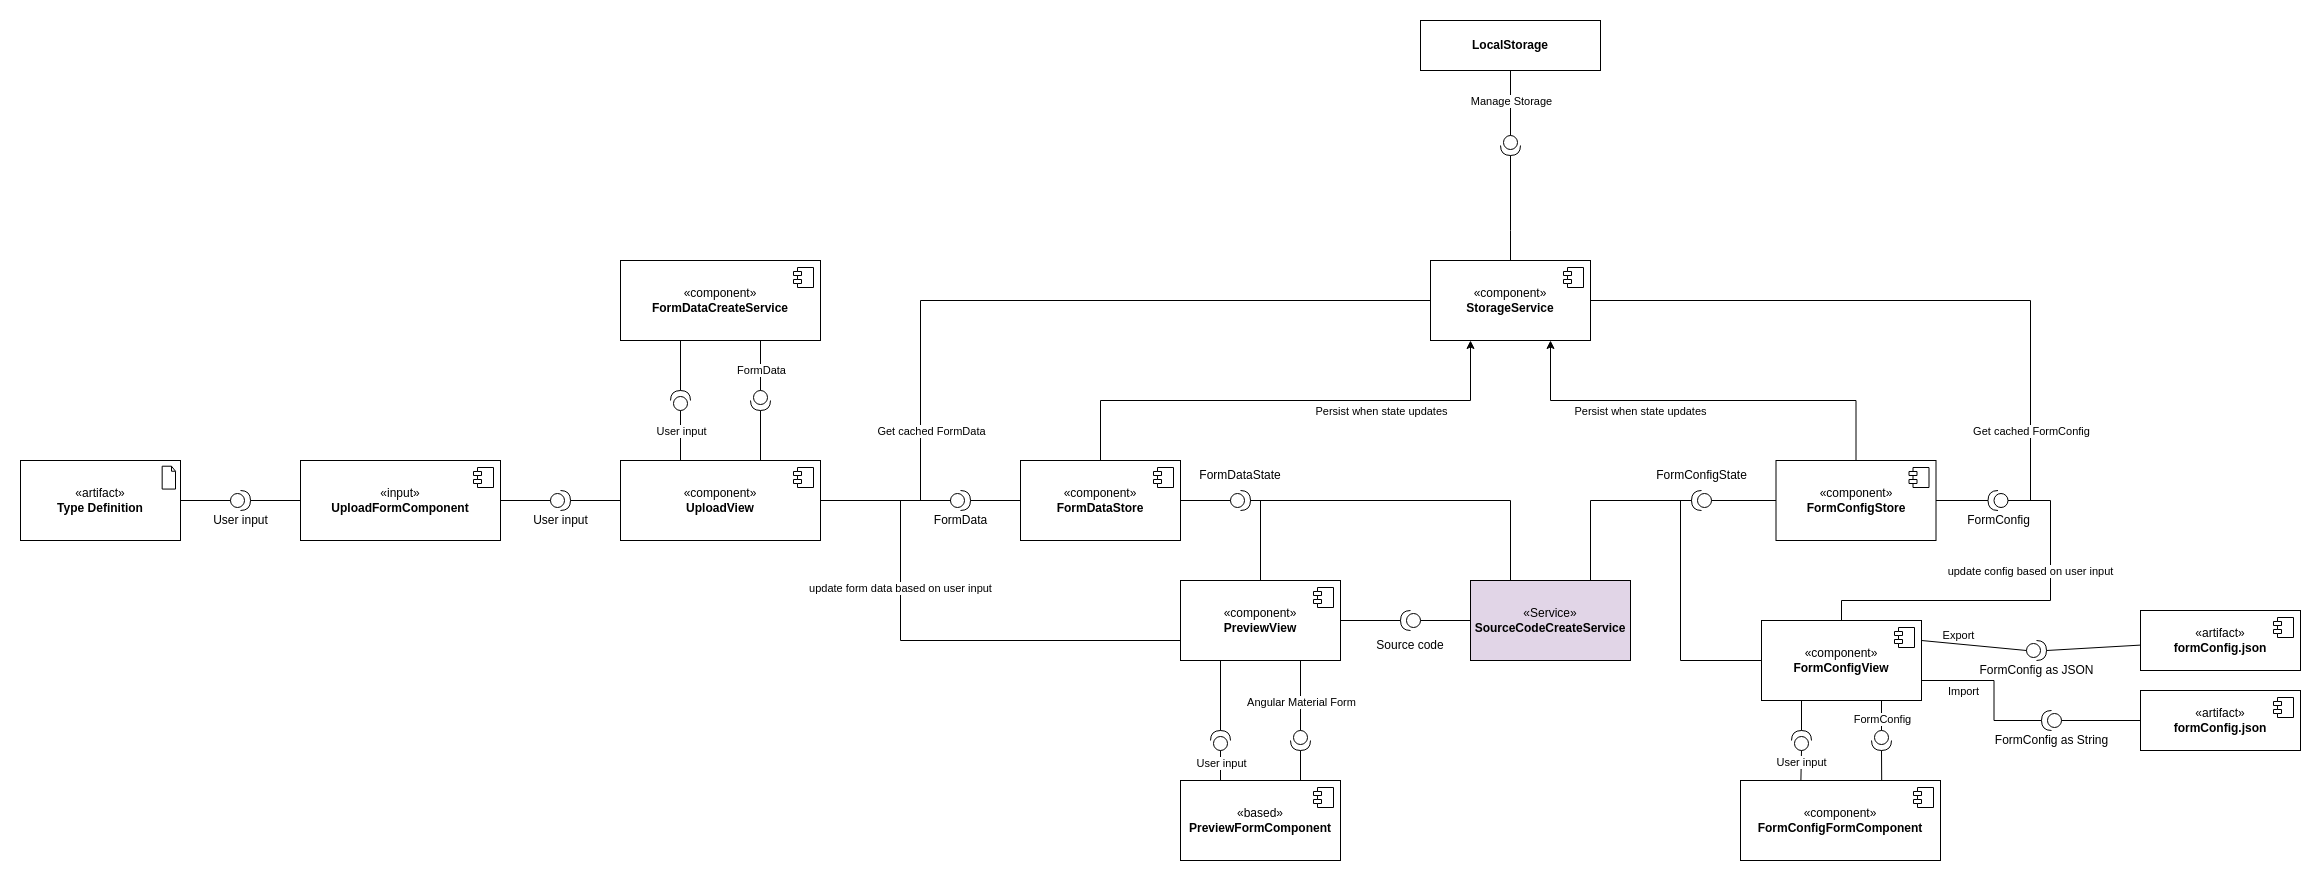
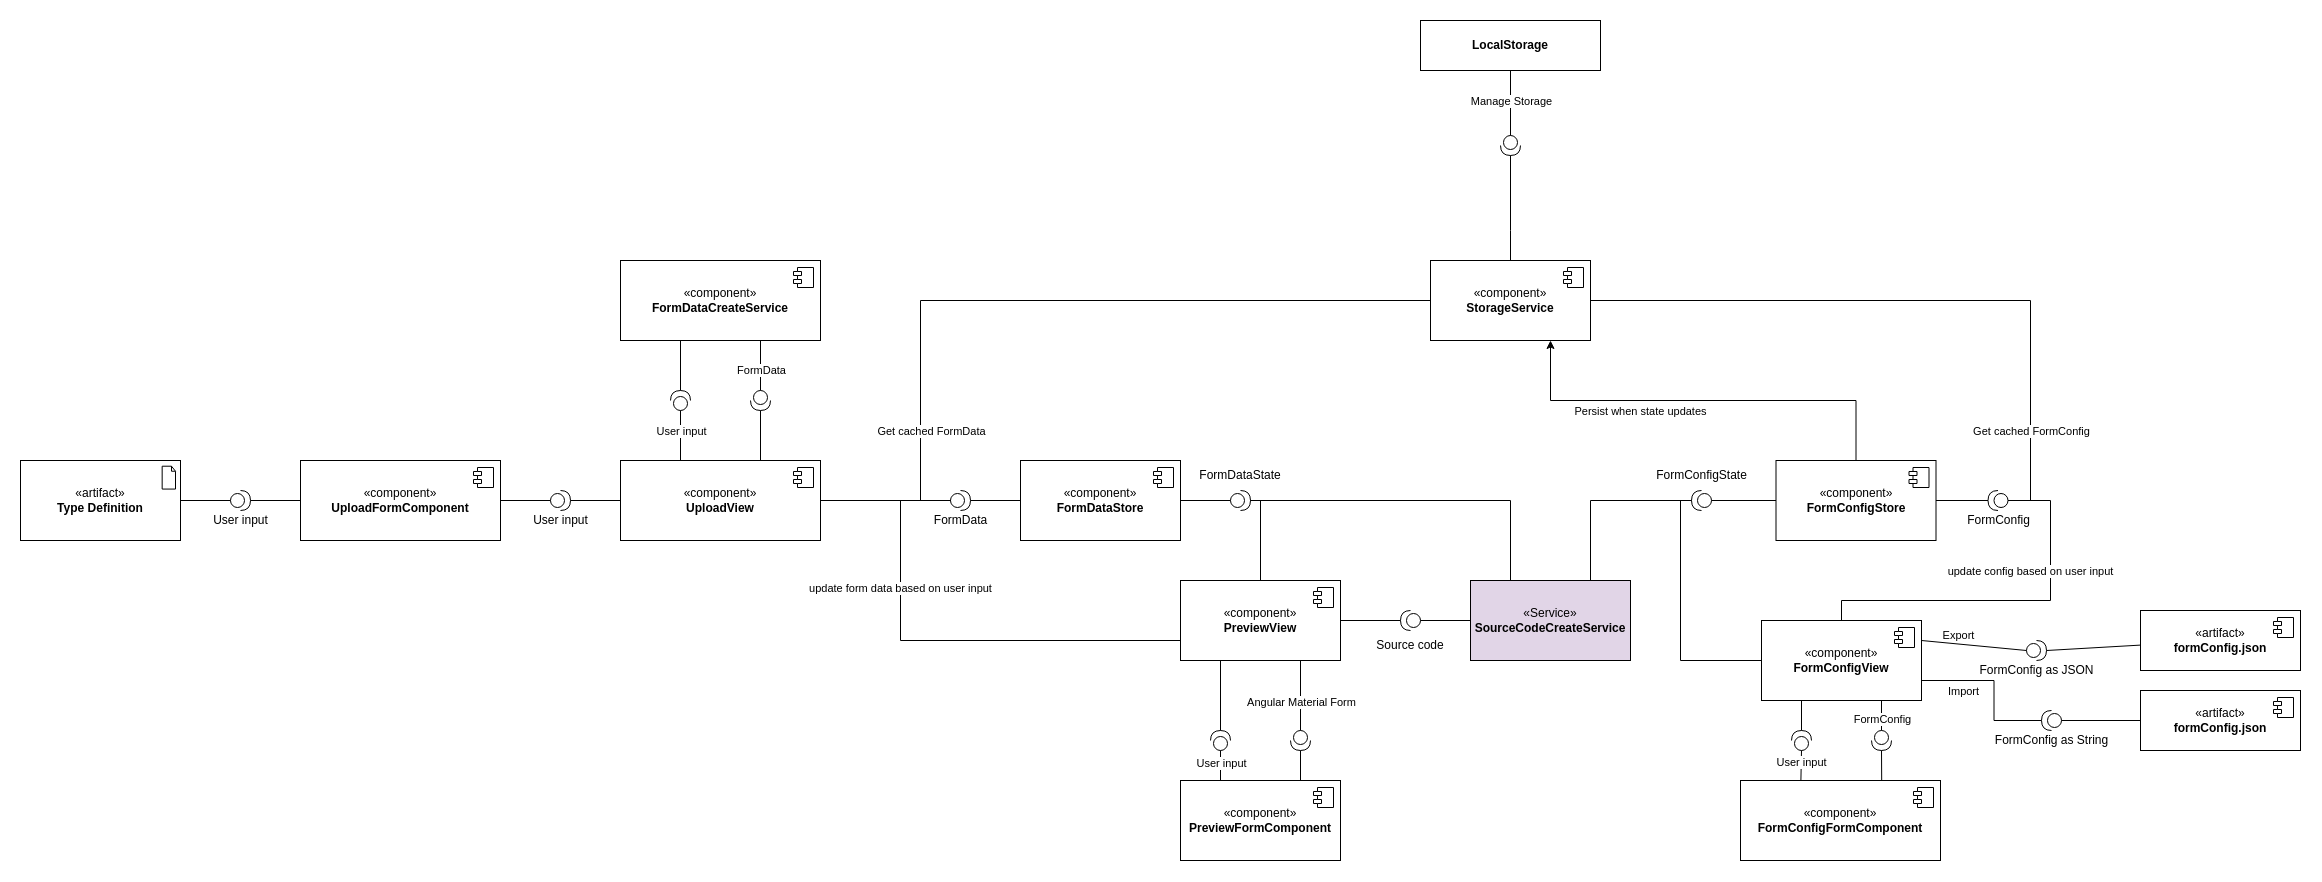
(1282, 401) -> none
(401, 501) -> (401, 501)
(1261, 821) -> (1261, 821)
